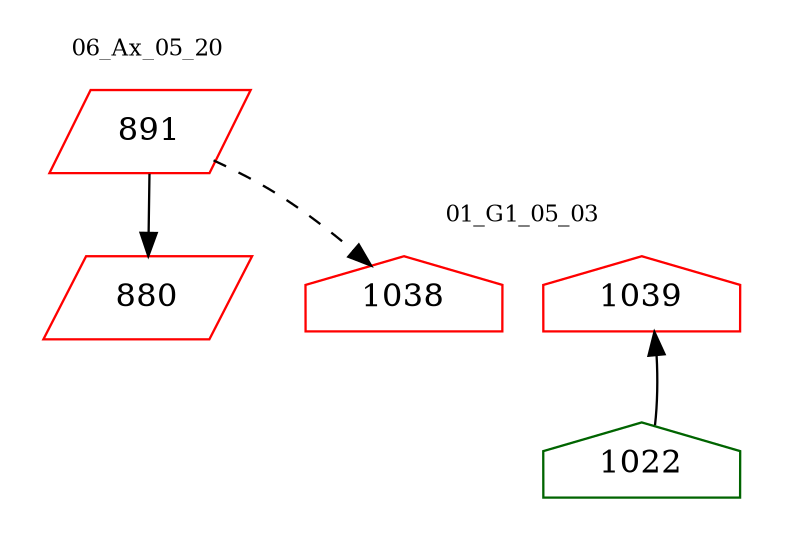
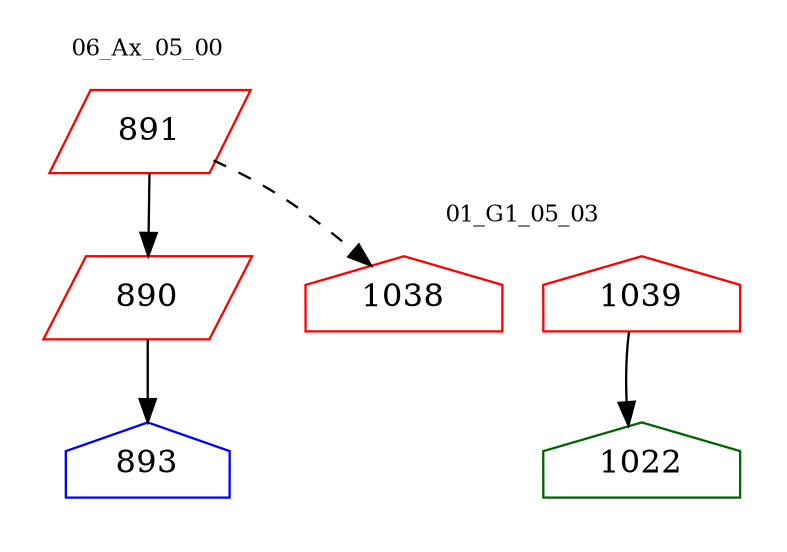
(148, 50) -> (148, 50)
(148, 298) -> (148, 298)
(657, 390) -> (626, 367)
none -> (148, 464)
